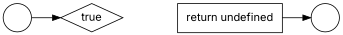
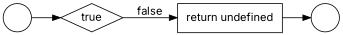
none -> (146, 18)
